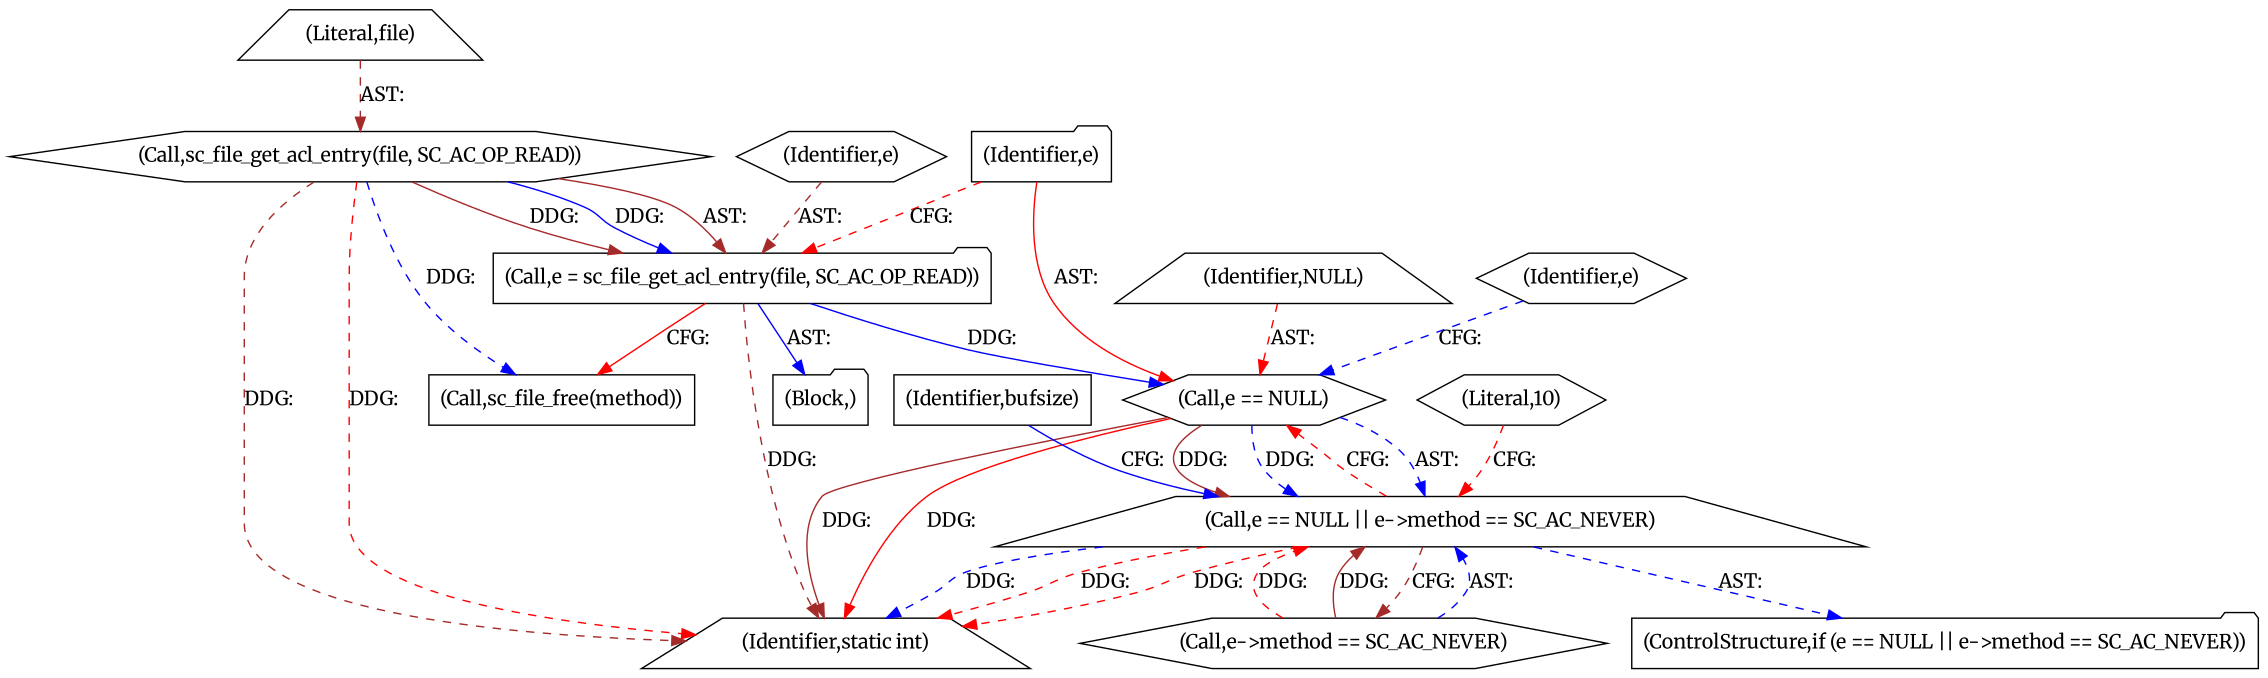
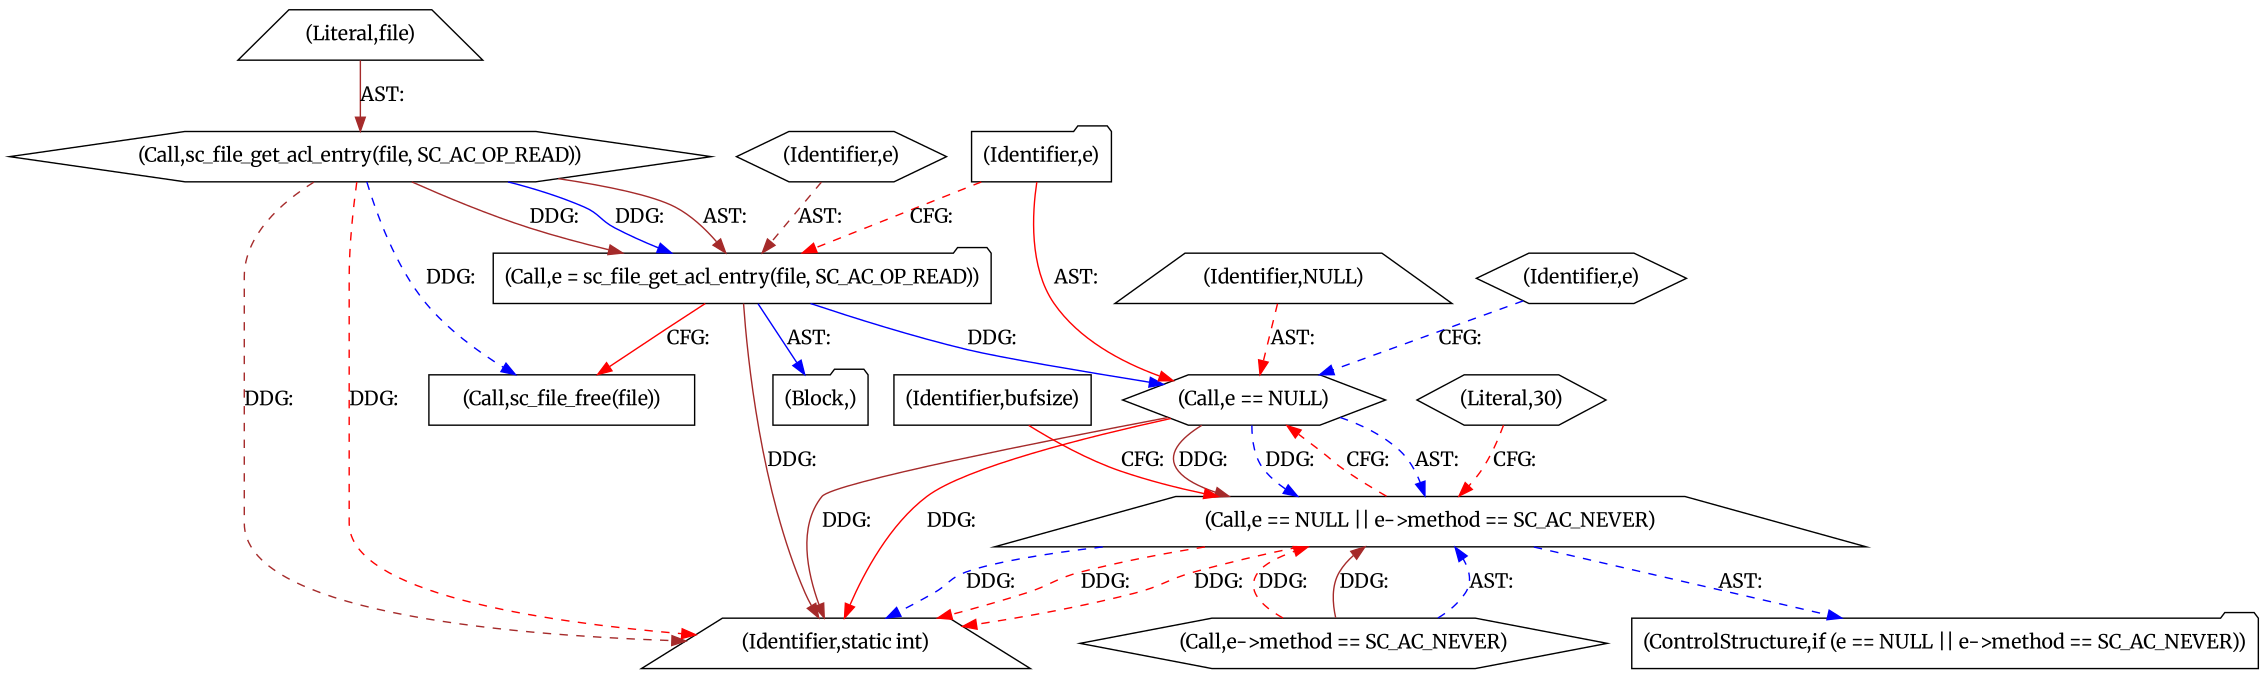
(360, 89) -> (360, 89)
(562, 400) -> (562, 400)
(1511, 400) -> (1511, 400)
(765, 458) -> (765, 458)
(1113, 468) -> (1113, 468)
(1408, 580) -> none
